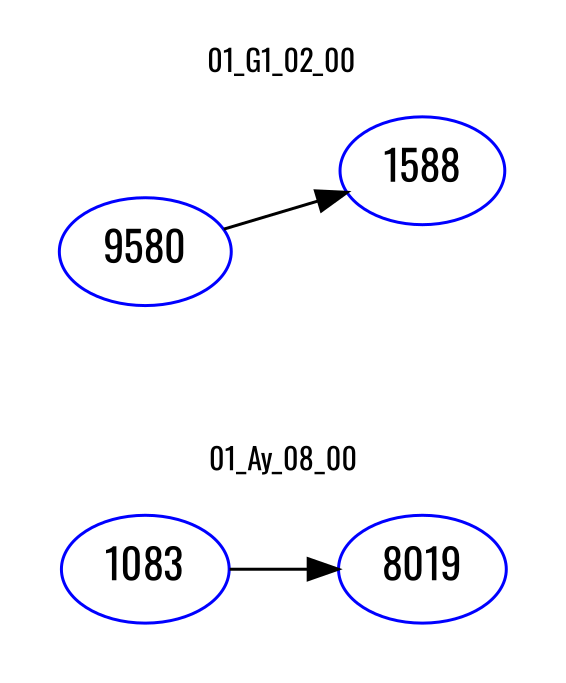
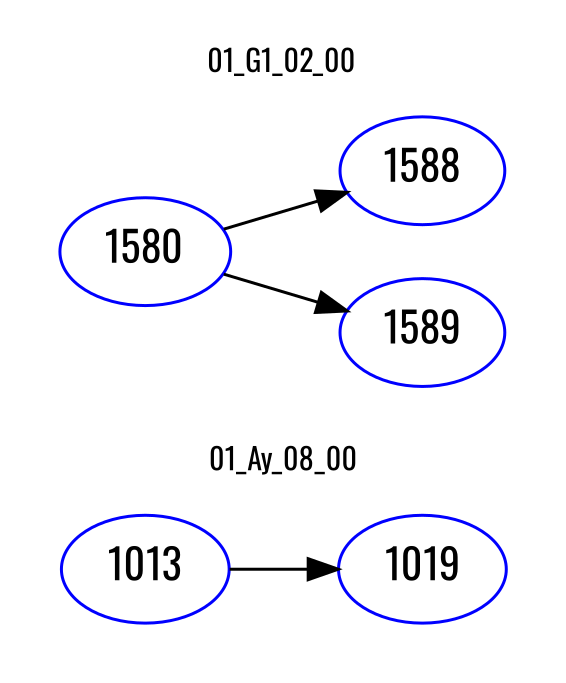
(145, 252) -> (145, 252)
none -> (422, 333)
(145, 569) -> (145, 569)
(422, 569) -> (422, 569)
